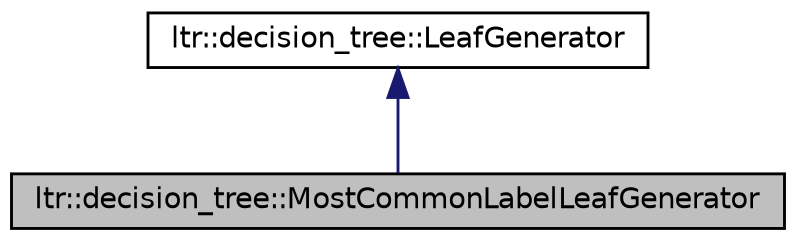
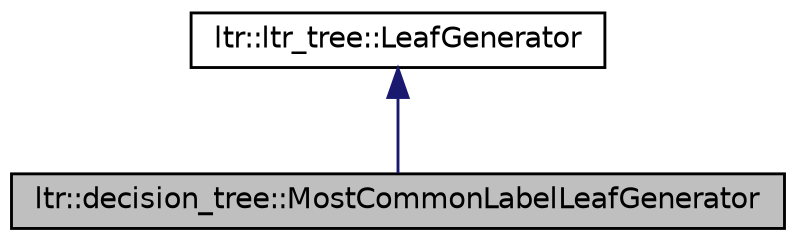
(398, 40) -> (398, 40)
